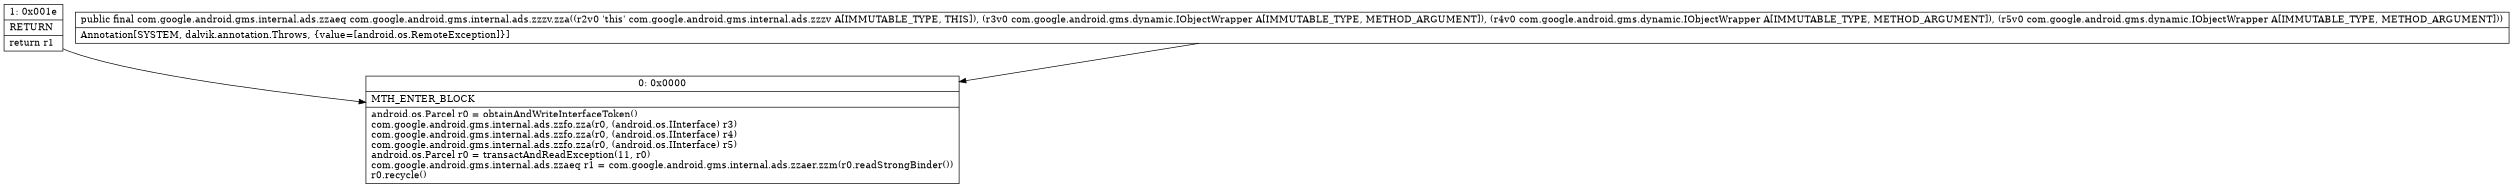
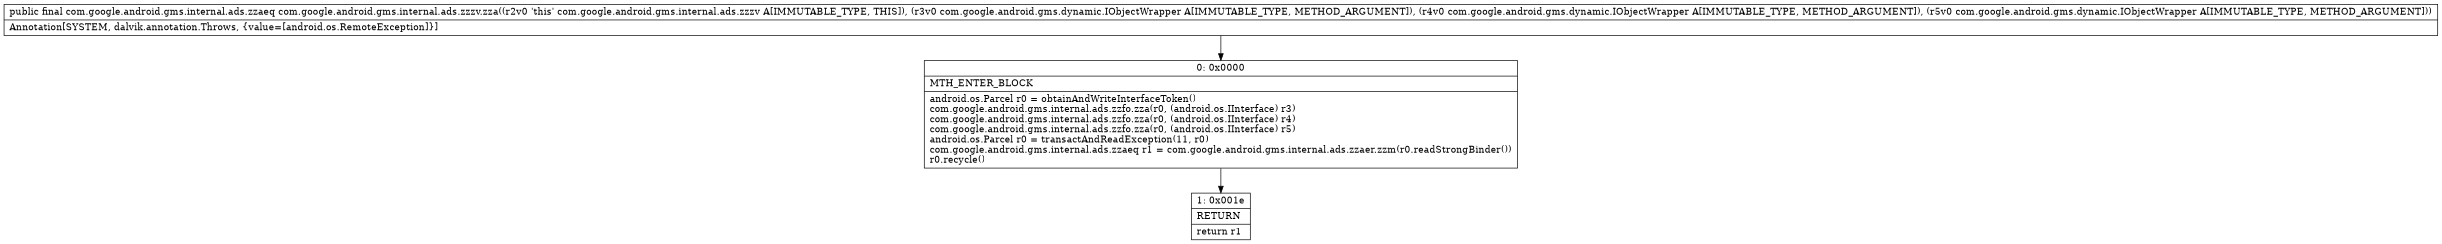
(210, 82) -> (1221, 177)
